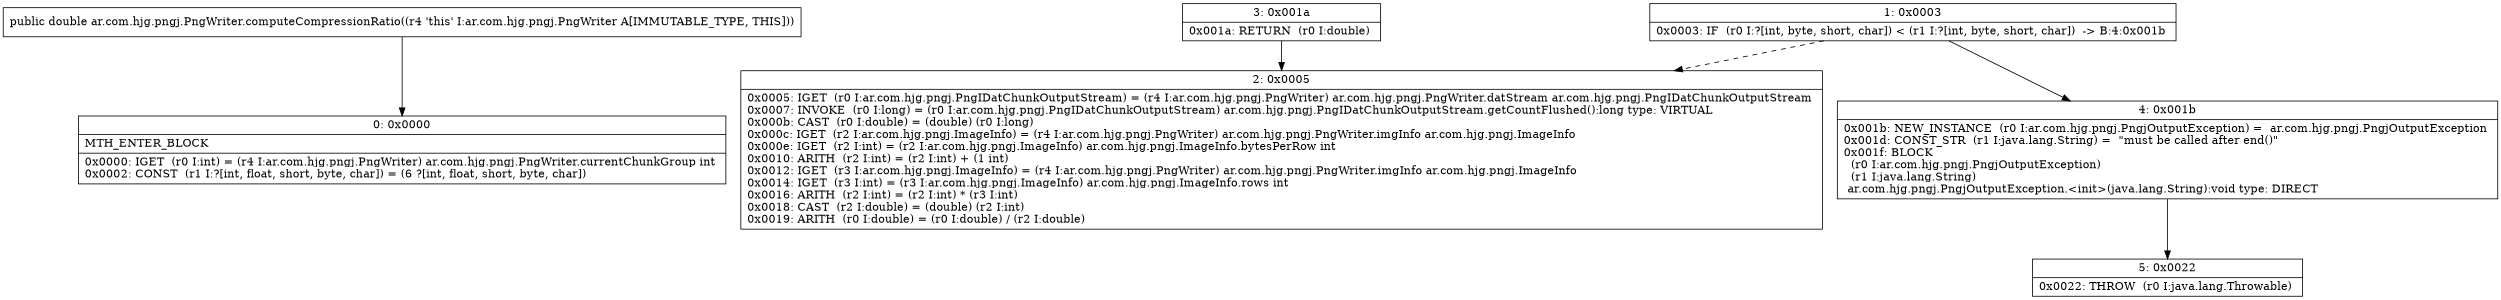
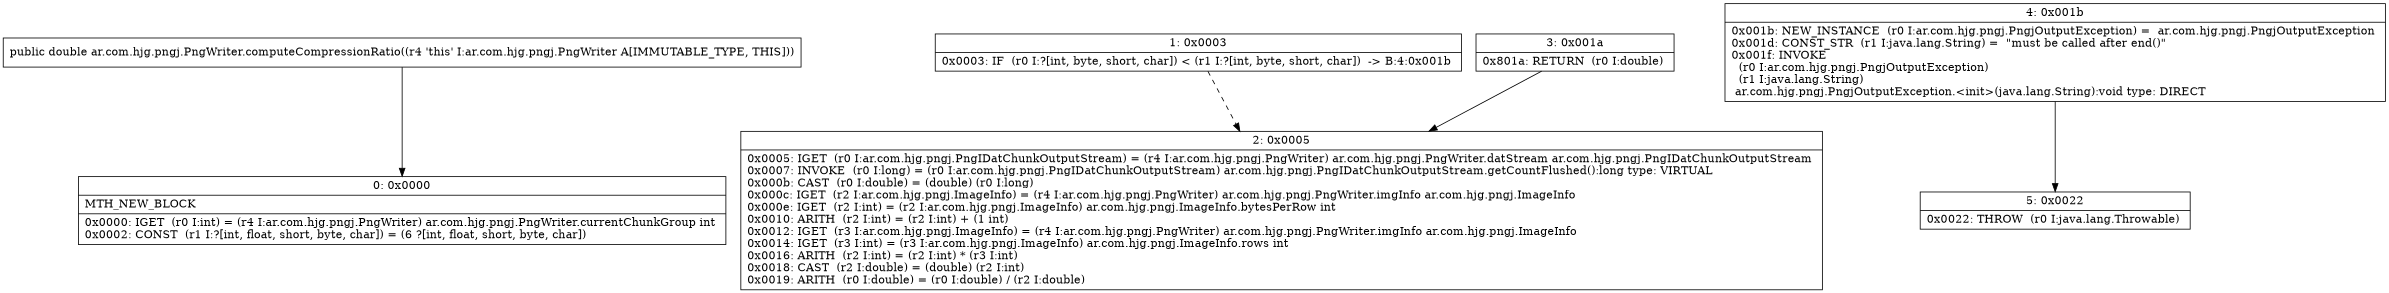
(1282, 31) -> (1575, 61)
(2006, 69) -> none
(147, 143) -> (141, 204)
(1892, 153) -> (1783, 55)
